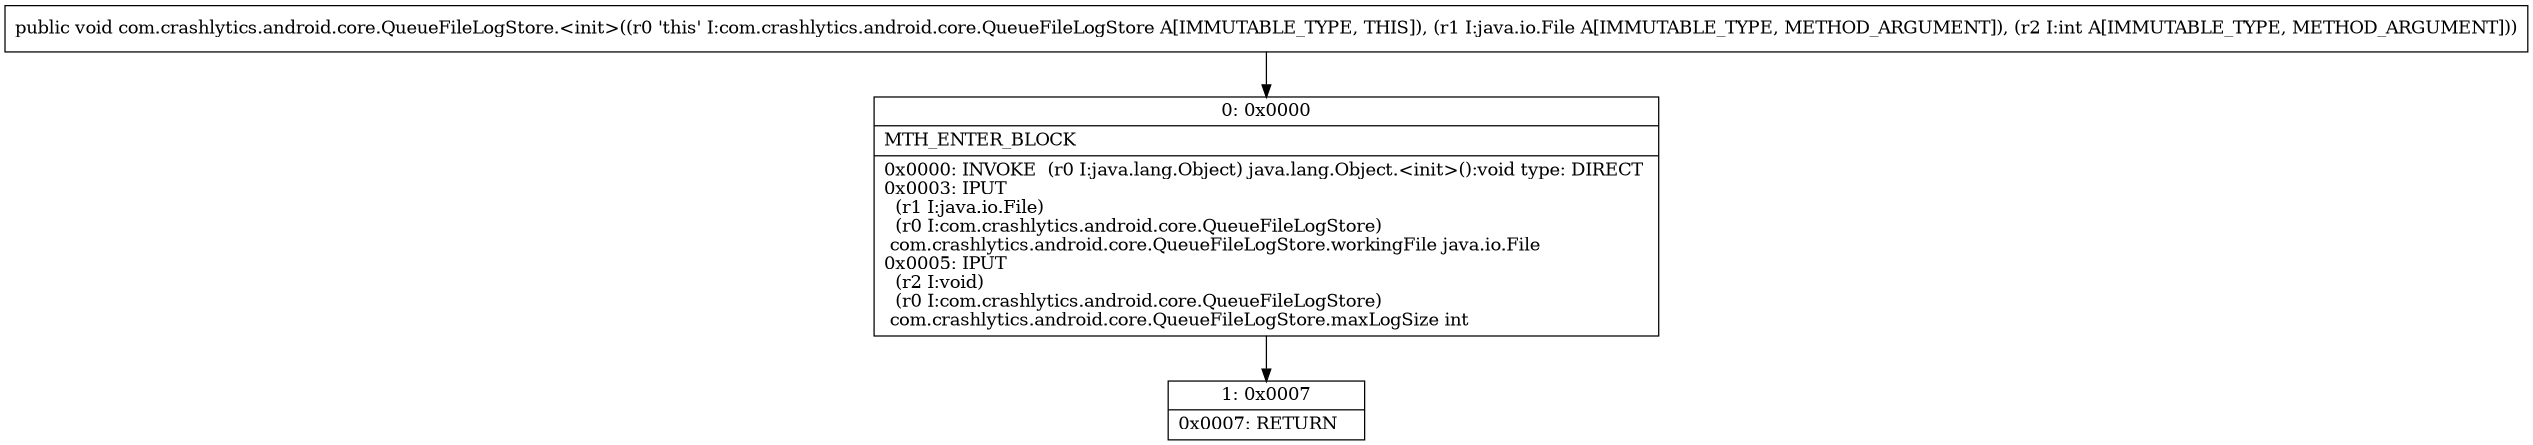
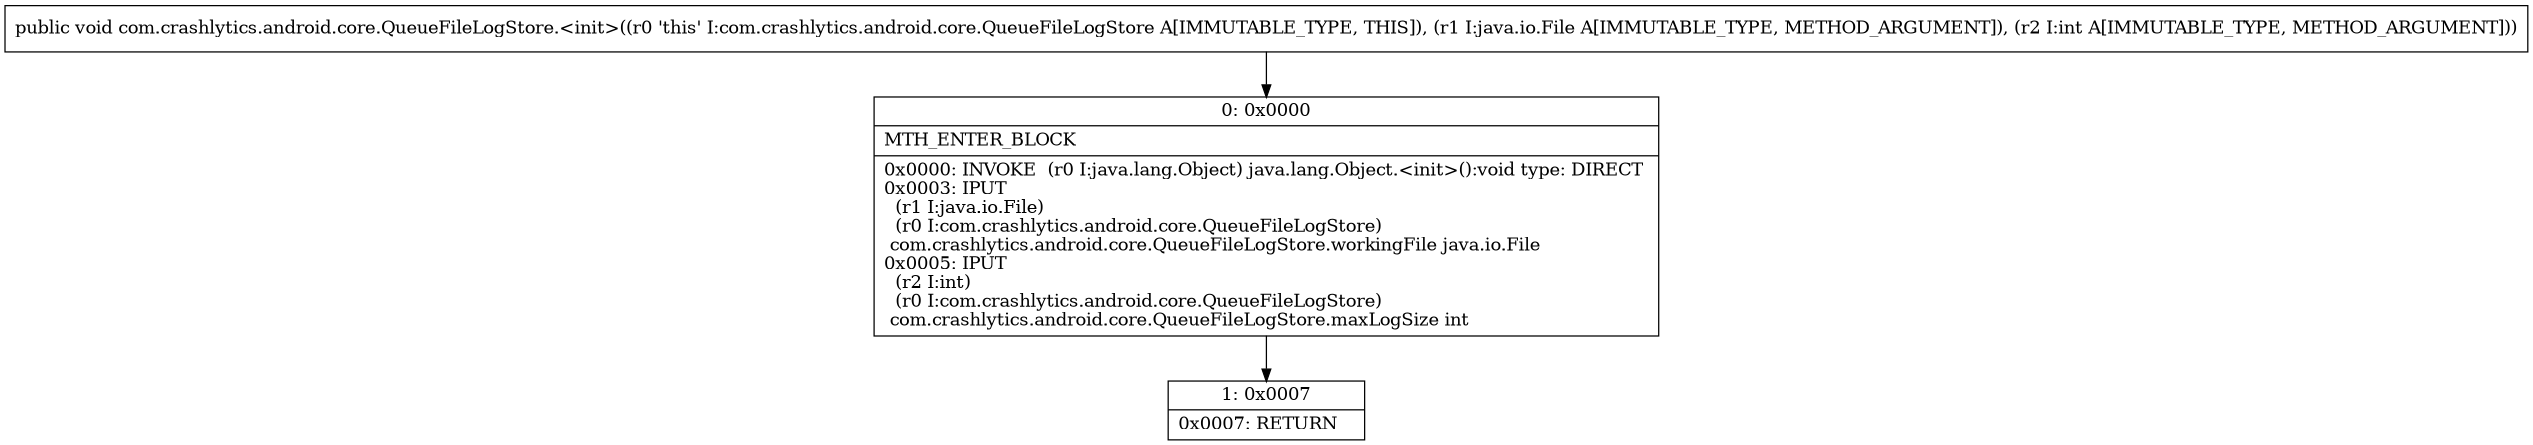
(934, 283) -> (928, 283)
